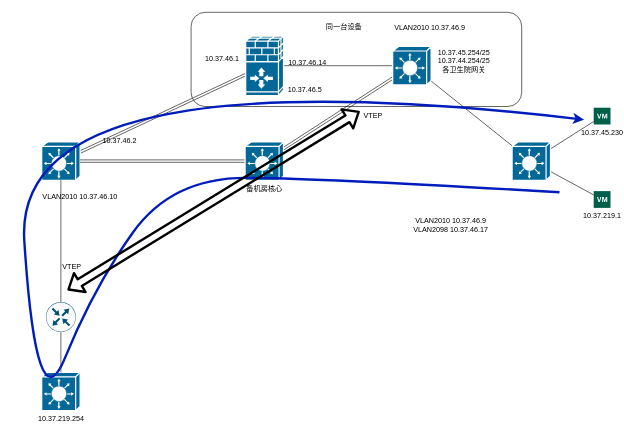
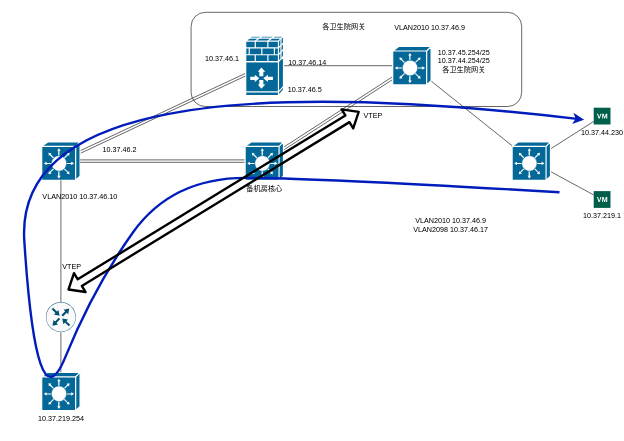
(344, 27) -> (344, 27)
(602, 133) -> (602, 133)
(120, 141) -> (120, 150)
